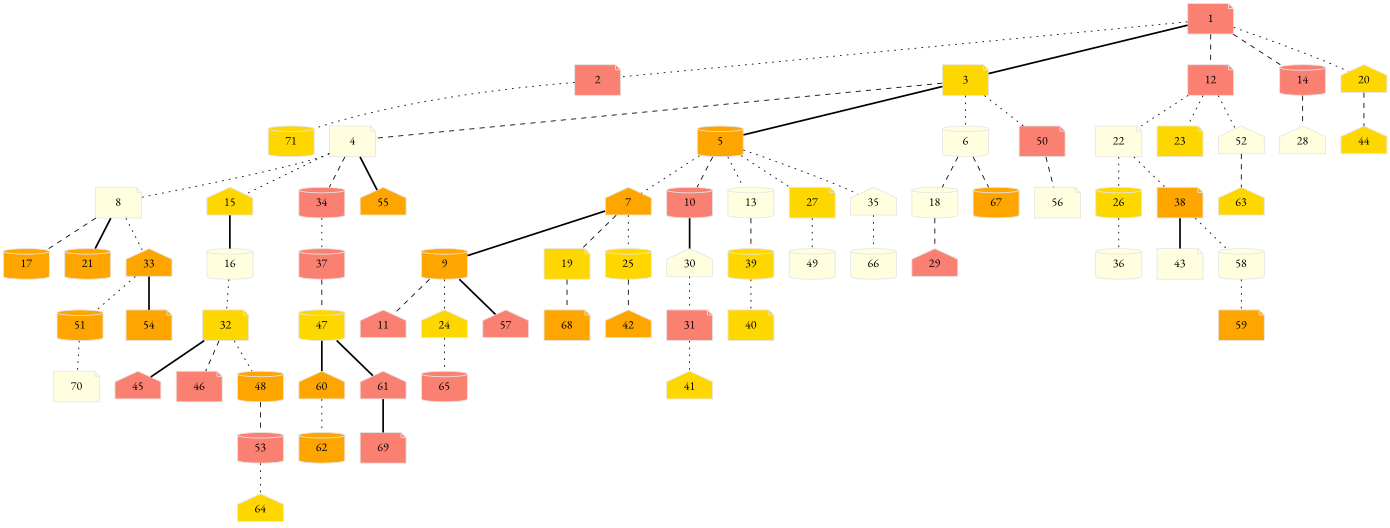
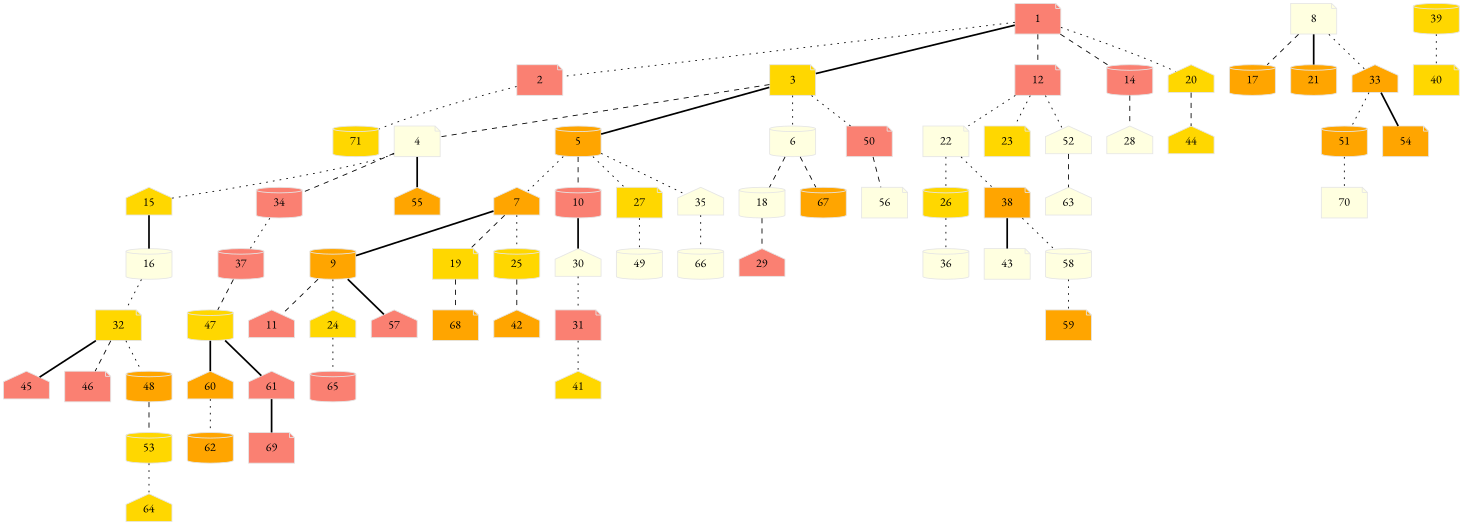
(236, 178) -> none
(751, 203) -> none
(1241, 203) -> (1068, 203)
(261, 448) -> (149, 448)
